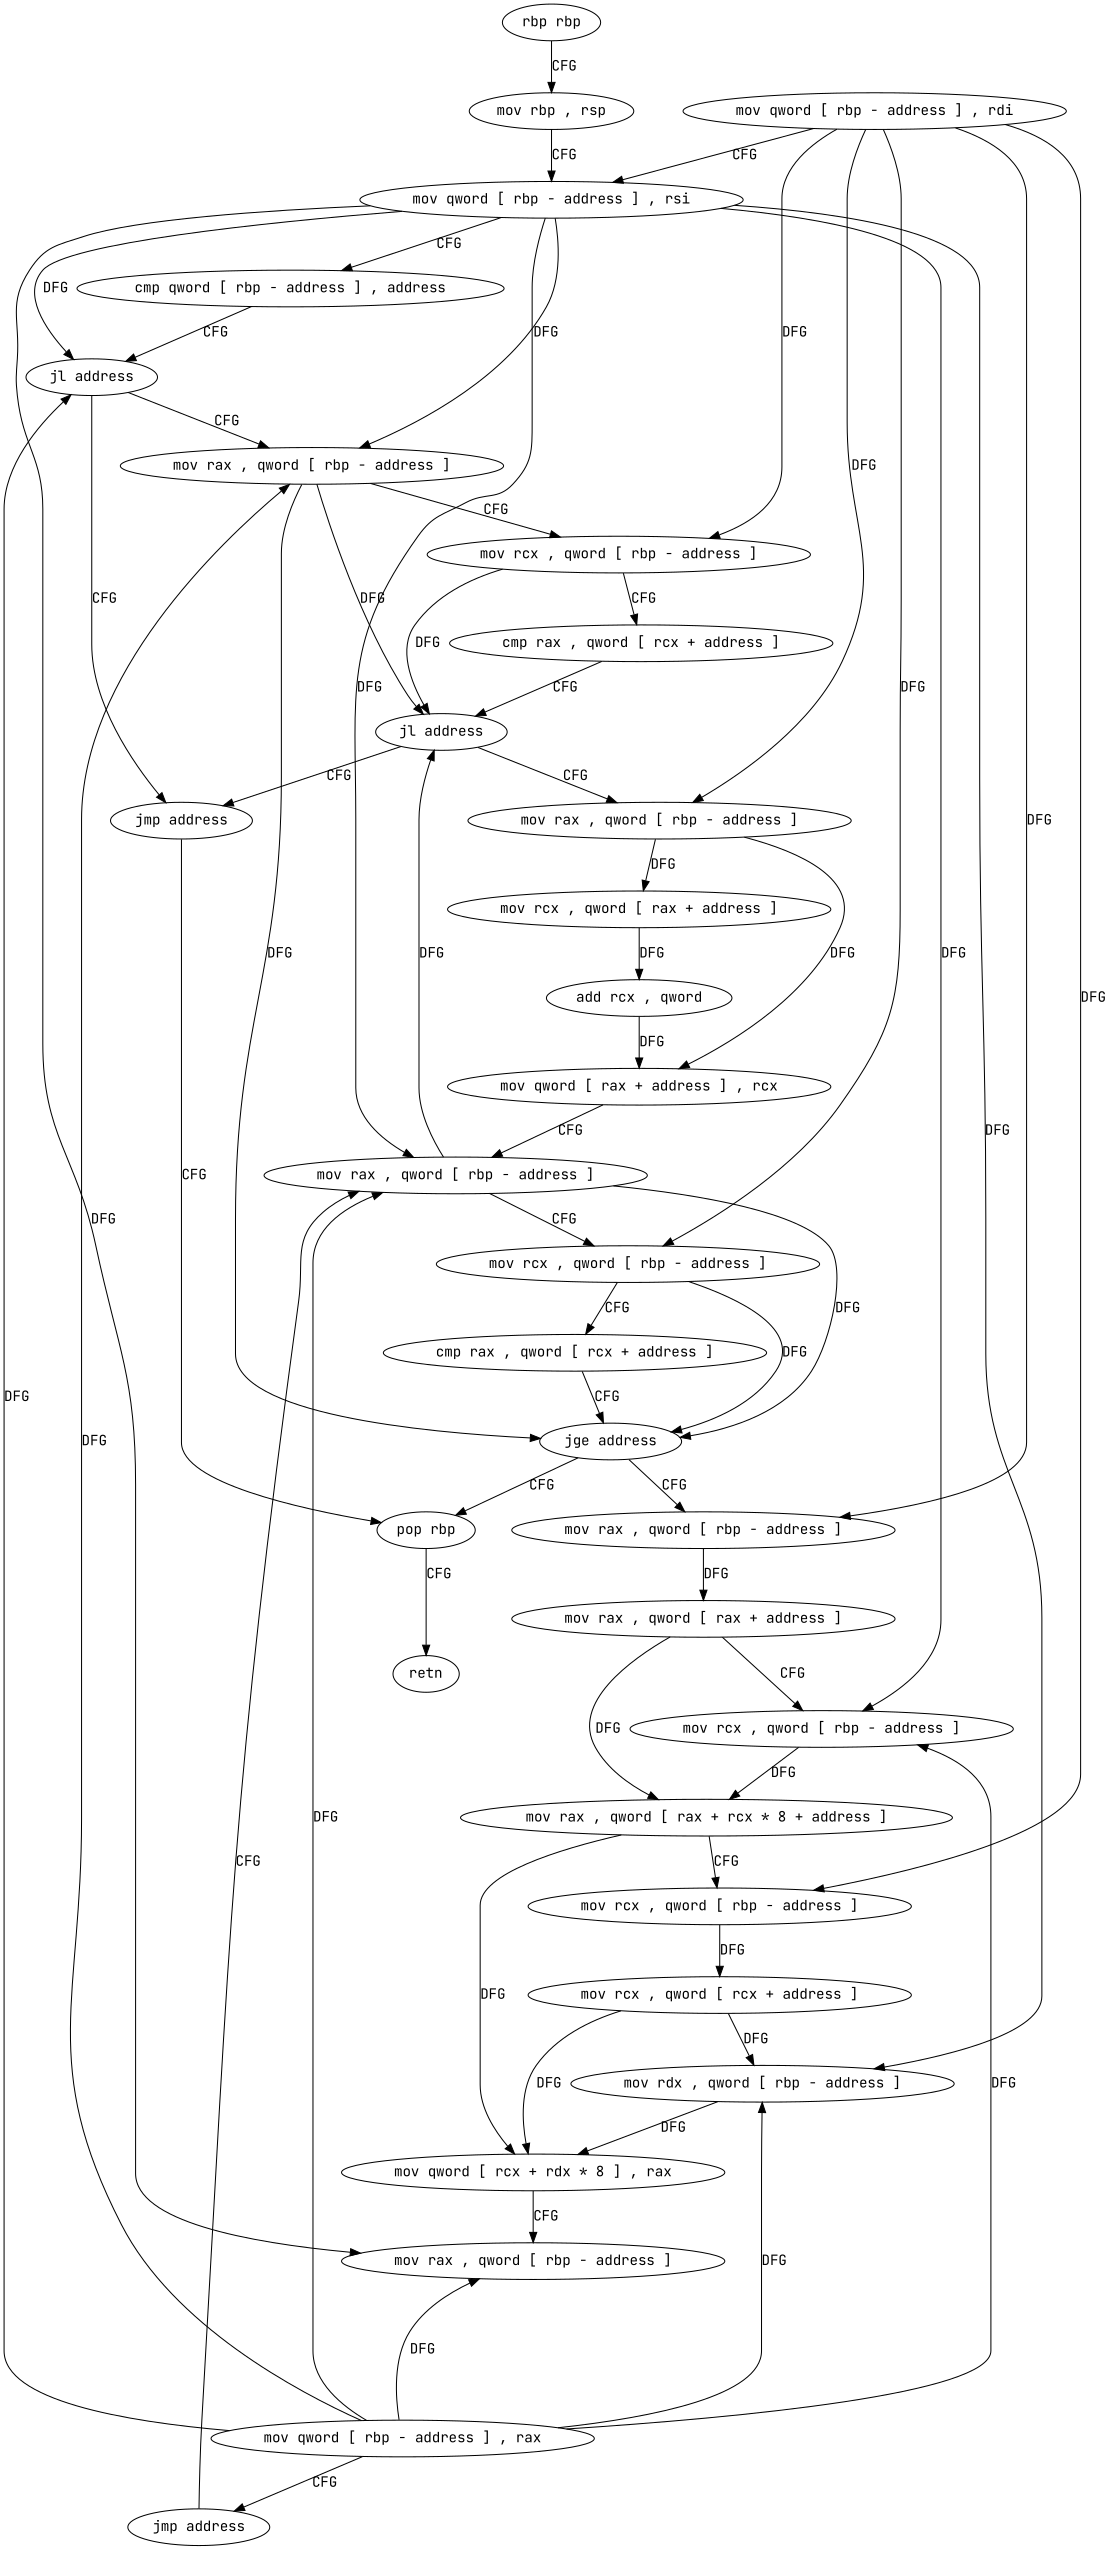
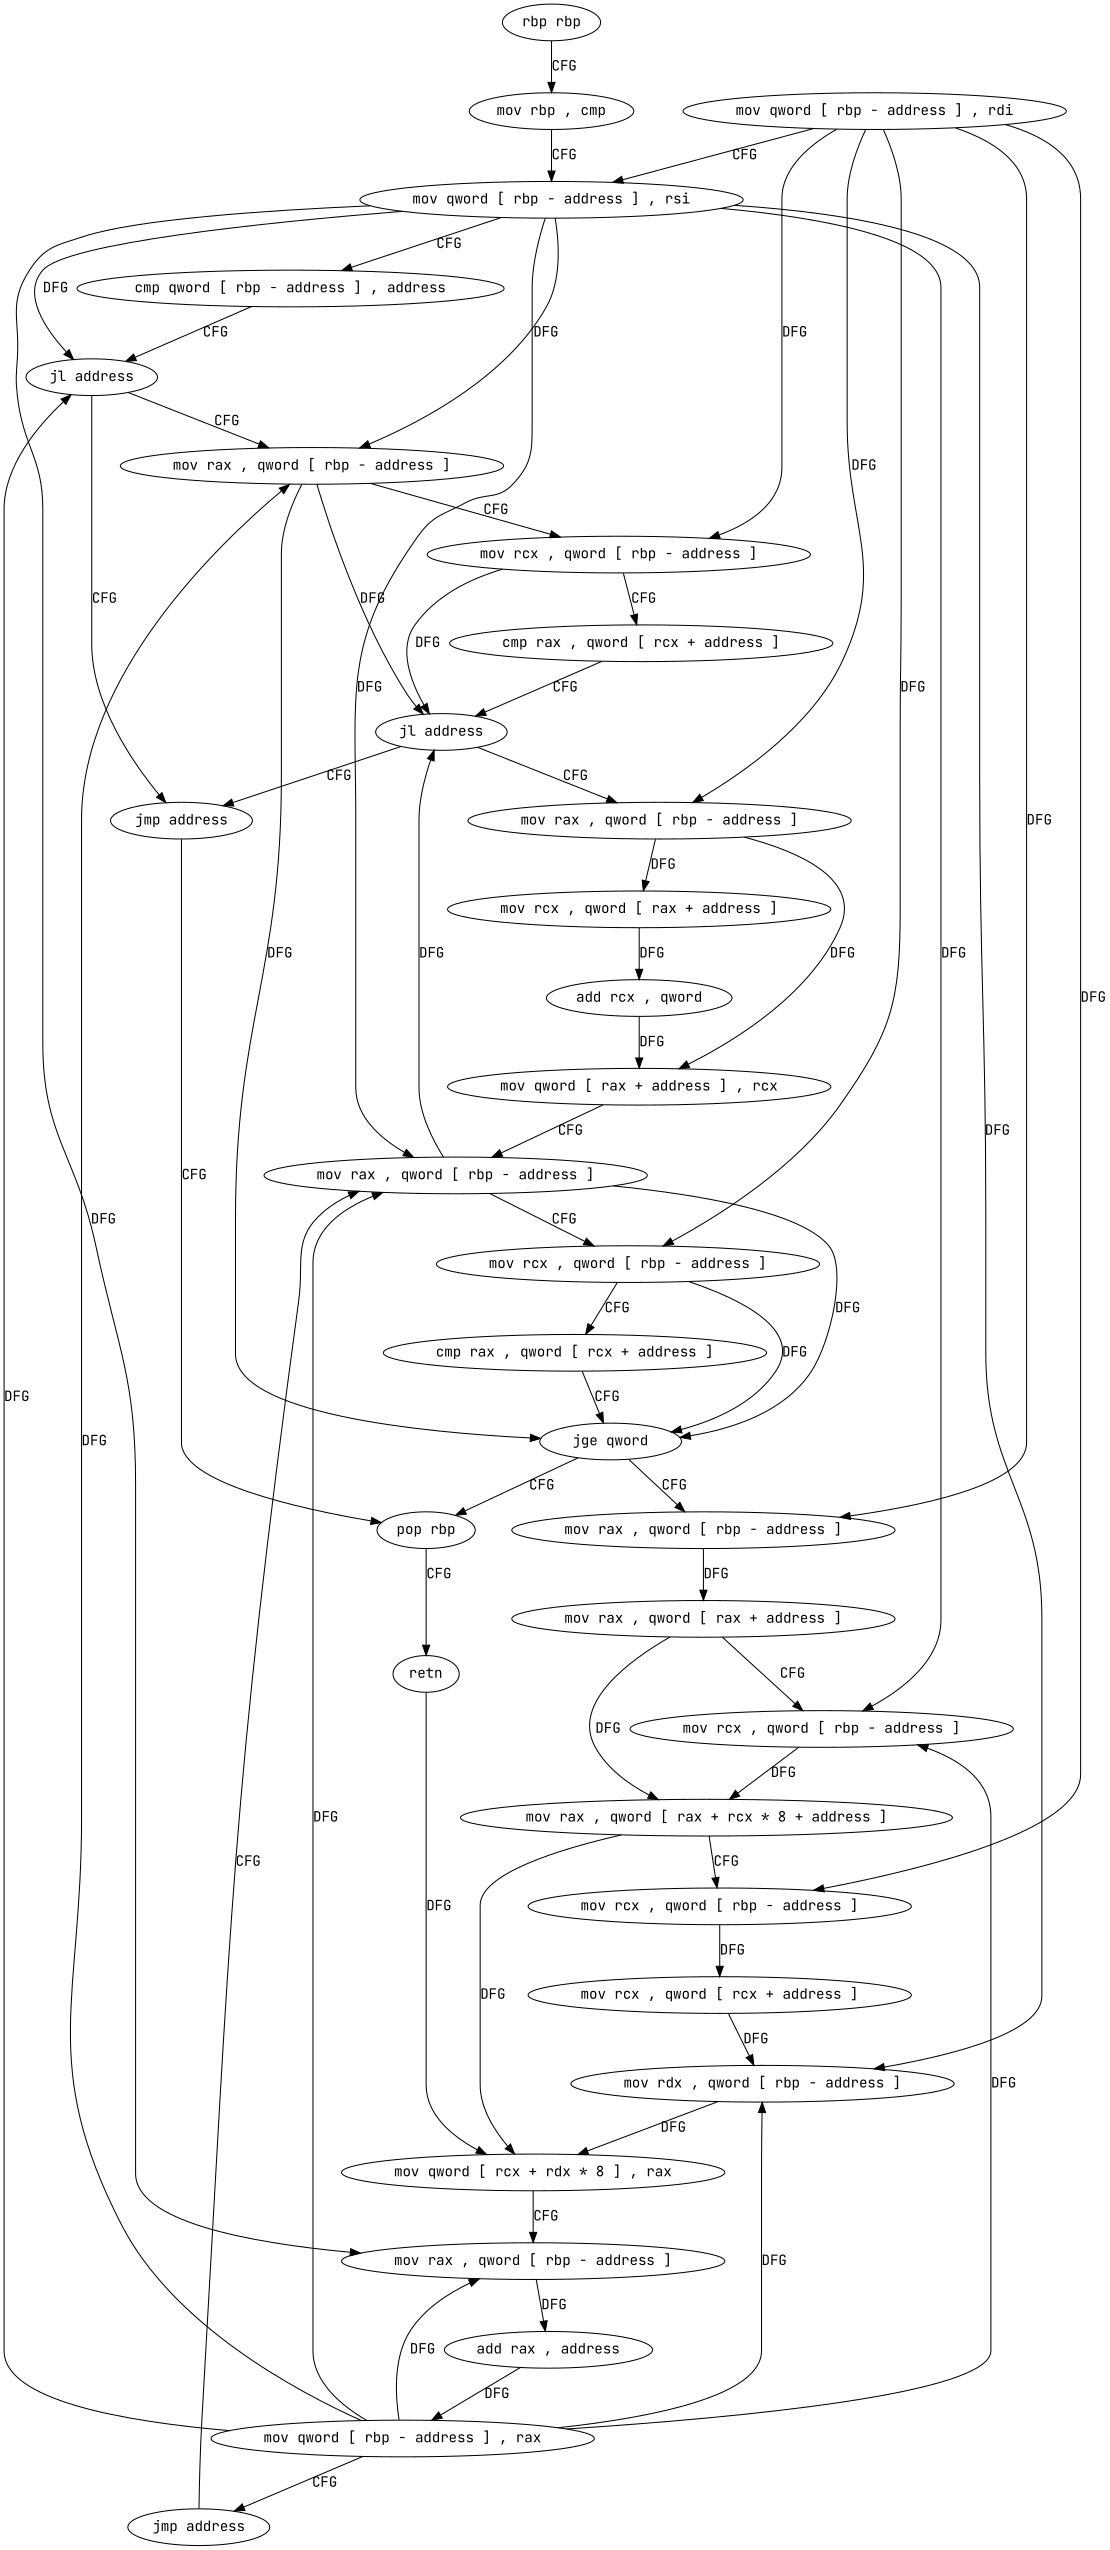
(552, 111) -> (552, 111)
(611, 1441) -> (611, 1441)
(543, 2057) -> (426, 1932)
none -> (548, 2350)
